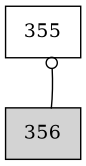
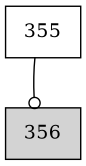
(52, 89) -> (34, 77)
